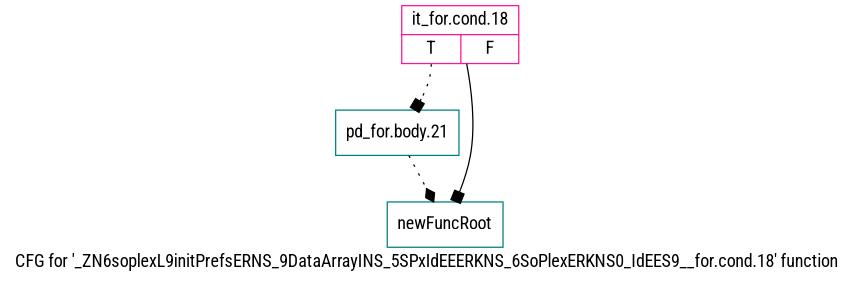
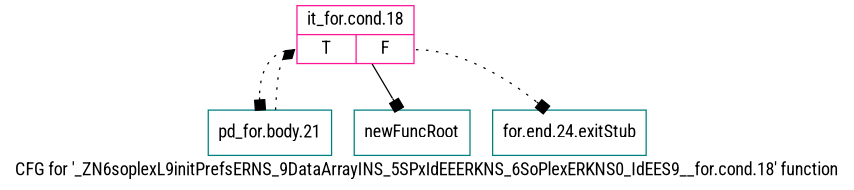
none -> (569, 133)
(418, 172) -> (277, 84)
